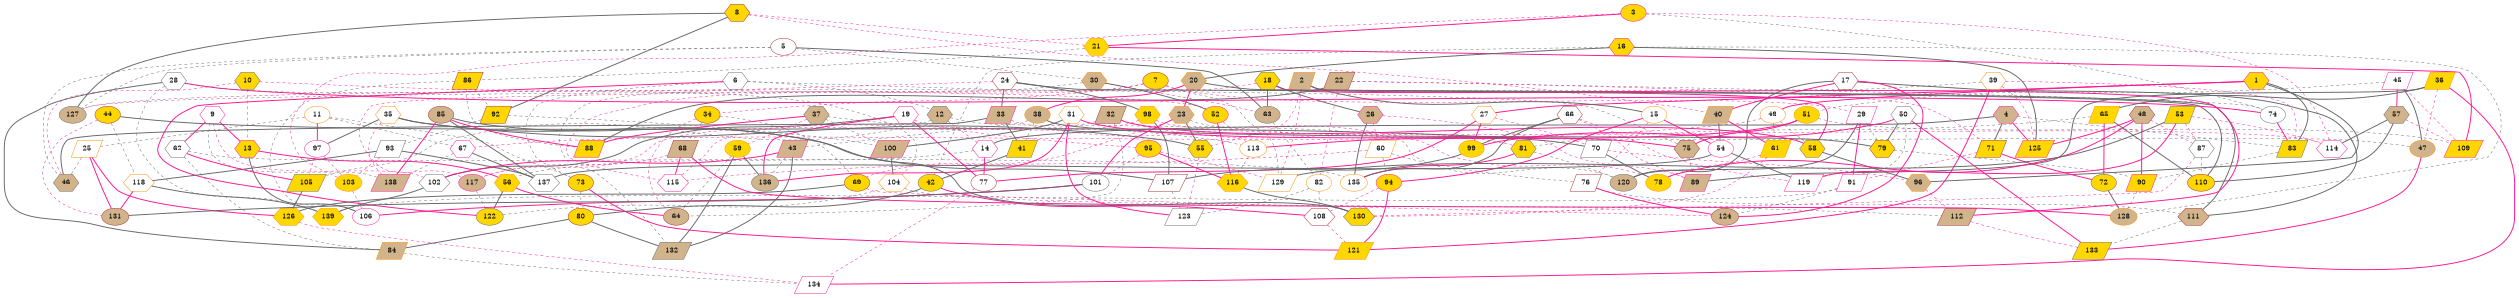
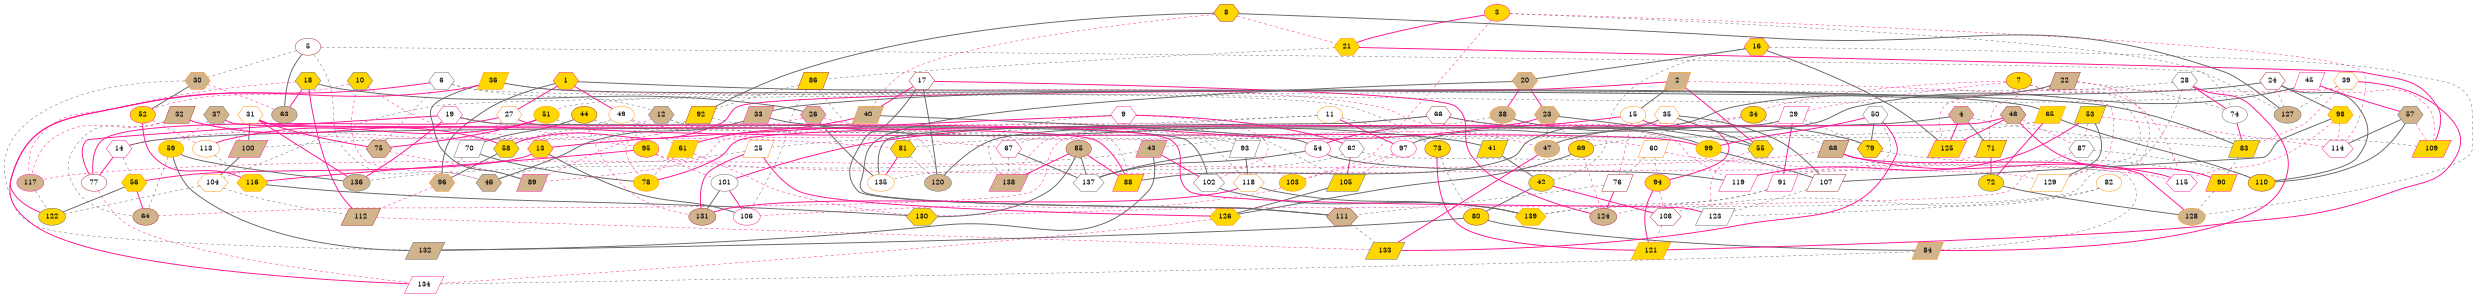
(1285, 123) -> (1719, 115)
(1293, 149) -> none
(74, 221) -> (2196, 231)
